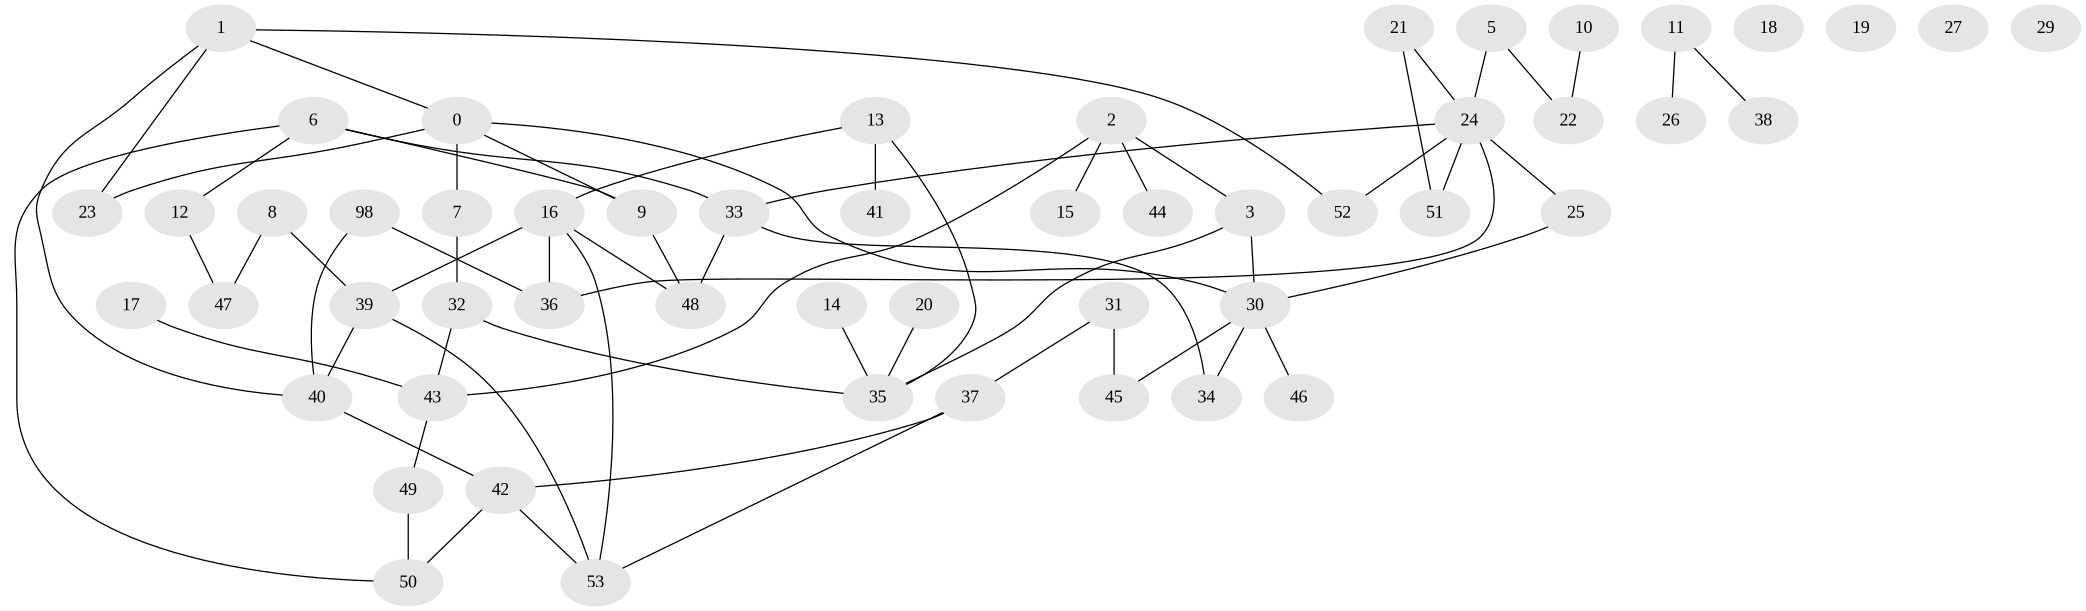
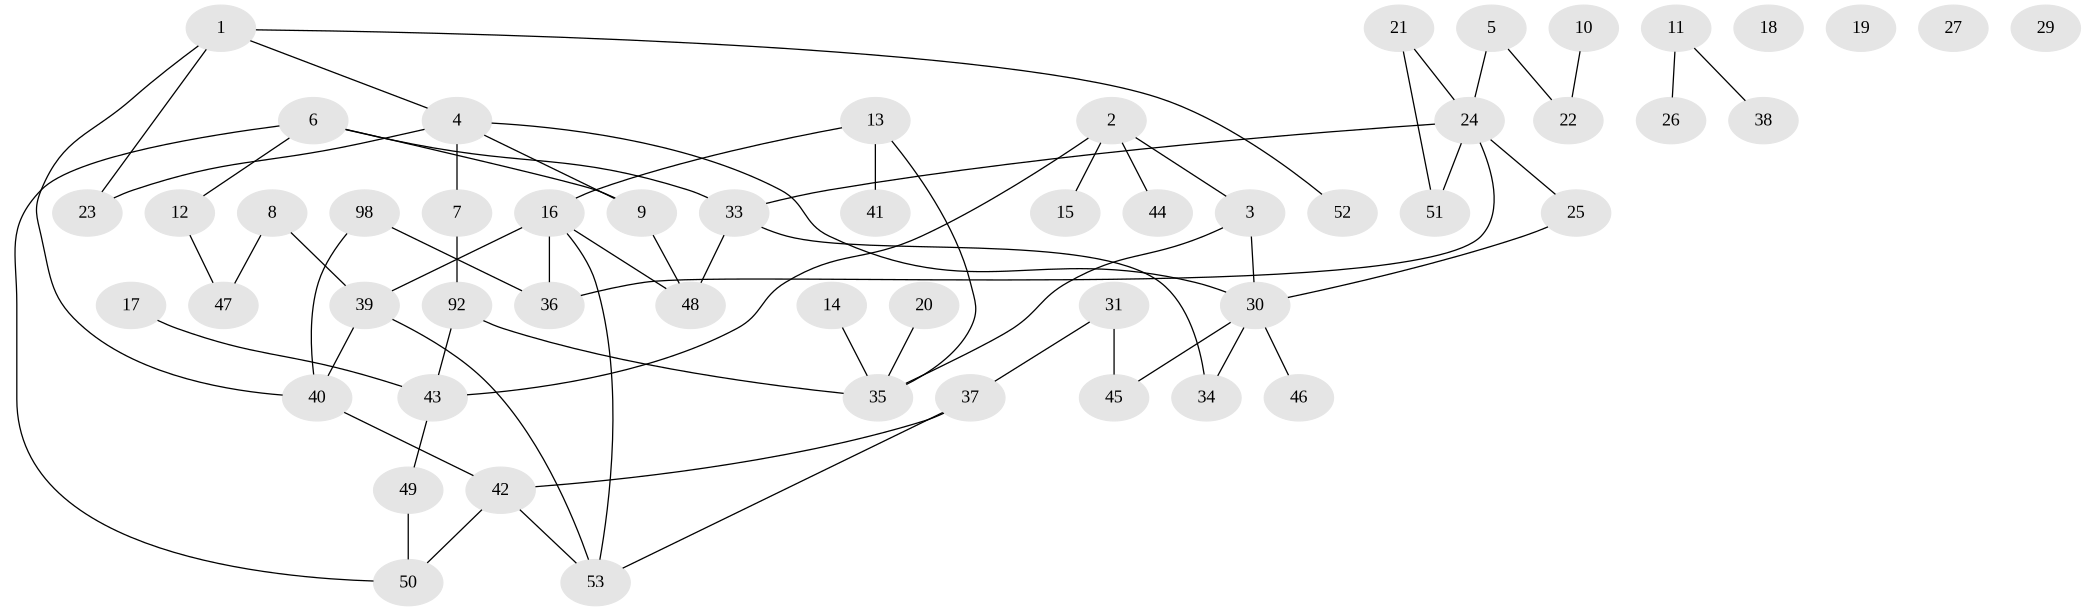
(457, 121) -> (457, 121)
(1406, 167) -> none
(457, 305) -> (457, 305)
